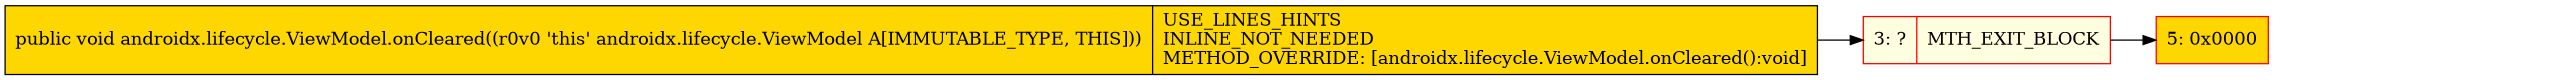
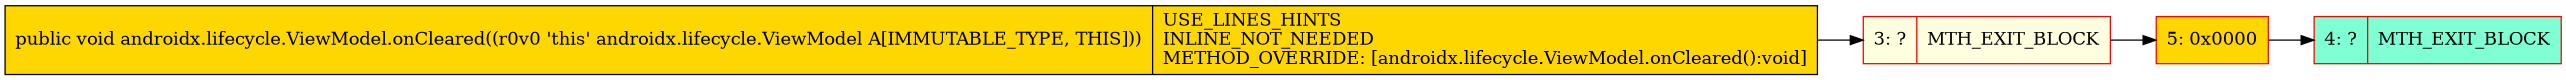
none -> (2438, 40)
